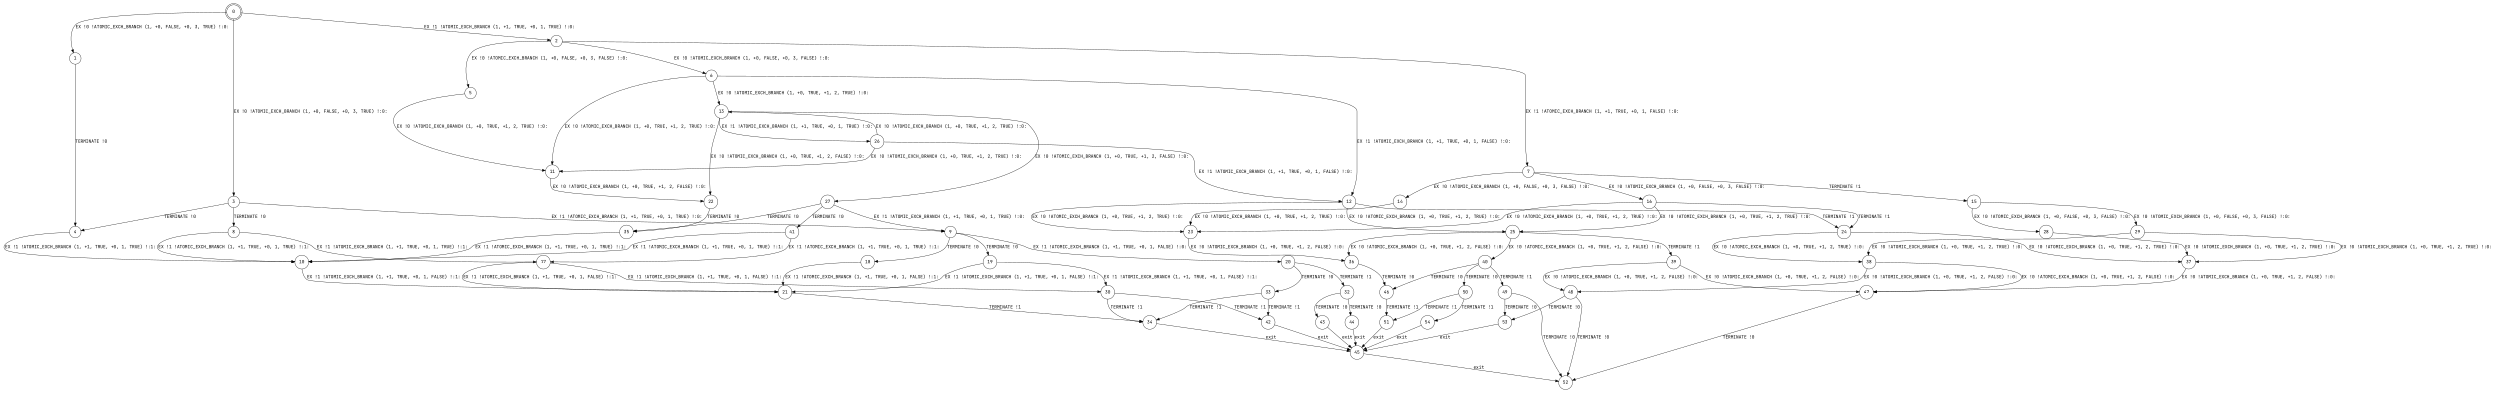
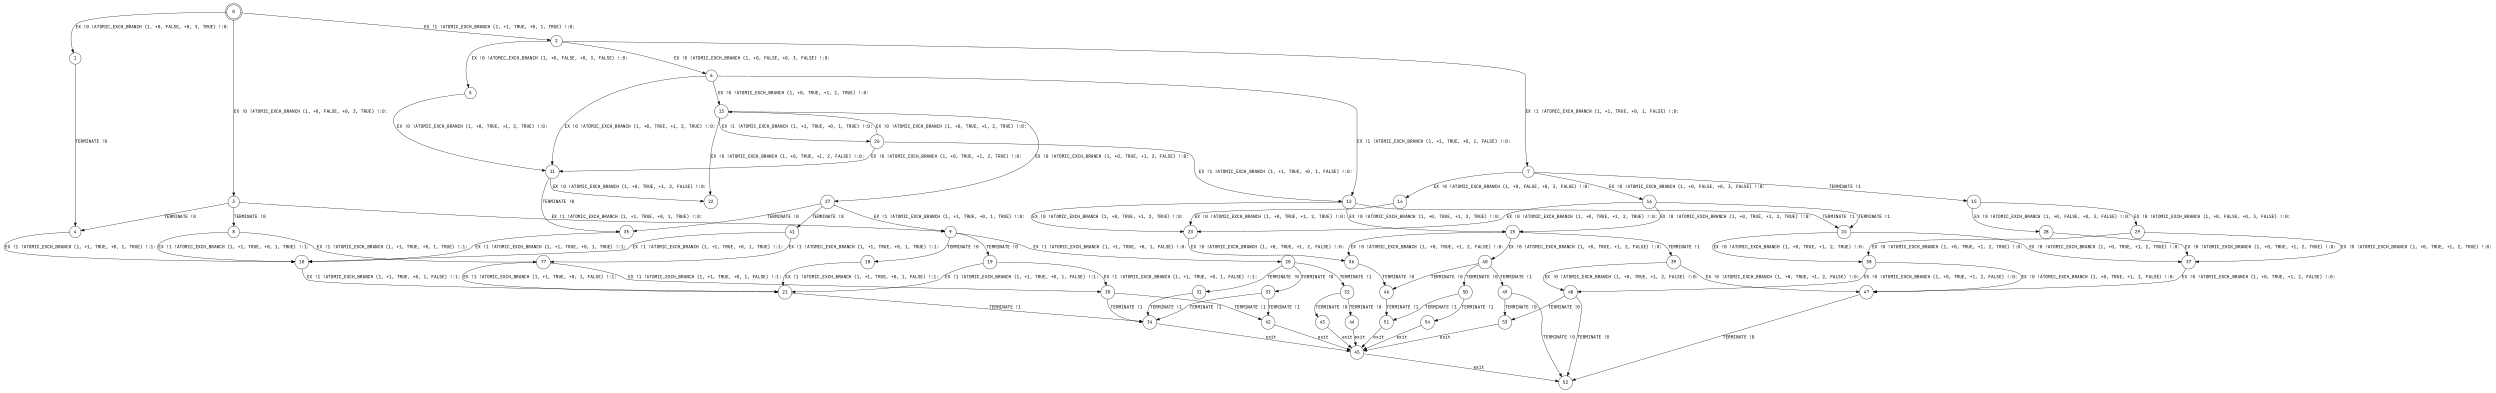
(677, 227) -> (559, 226)
none -> (1199, 292)
